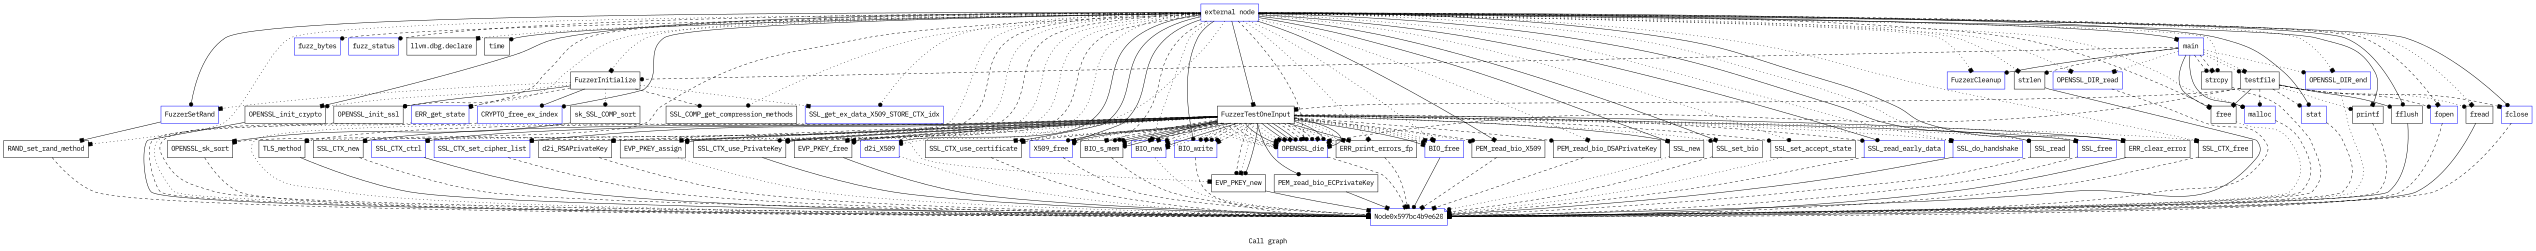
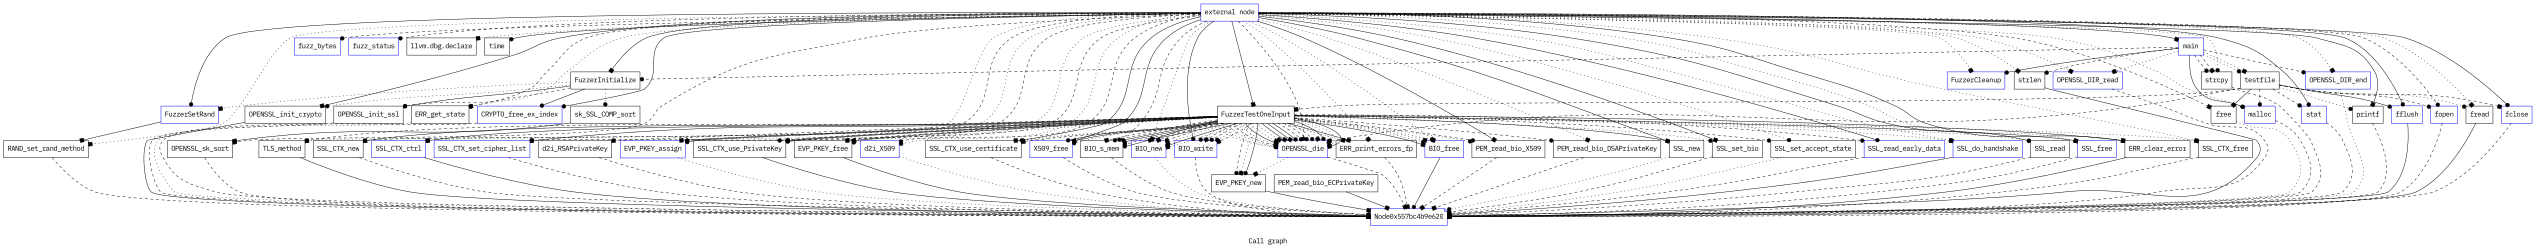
(900, 17) -> (900, 17)
(1860, 18) -> (1860, 18)
(2253, 61) -> (2253, 61)
(2182, 90) -> none
(1028, 114) -> none
(440, 115) -> (440, 115)
(731, 115) -> none
(874, 115) -> none
(2407, 115) -> (2407, 115)
(1095, 117) -> (1095, 117)
(914, 146) -> (1273, 165)
(653, 149) -> (653, 149)
(1270, 154) -> none
(1409, 217) -> (1409, 217)
